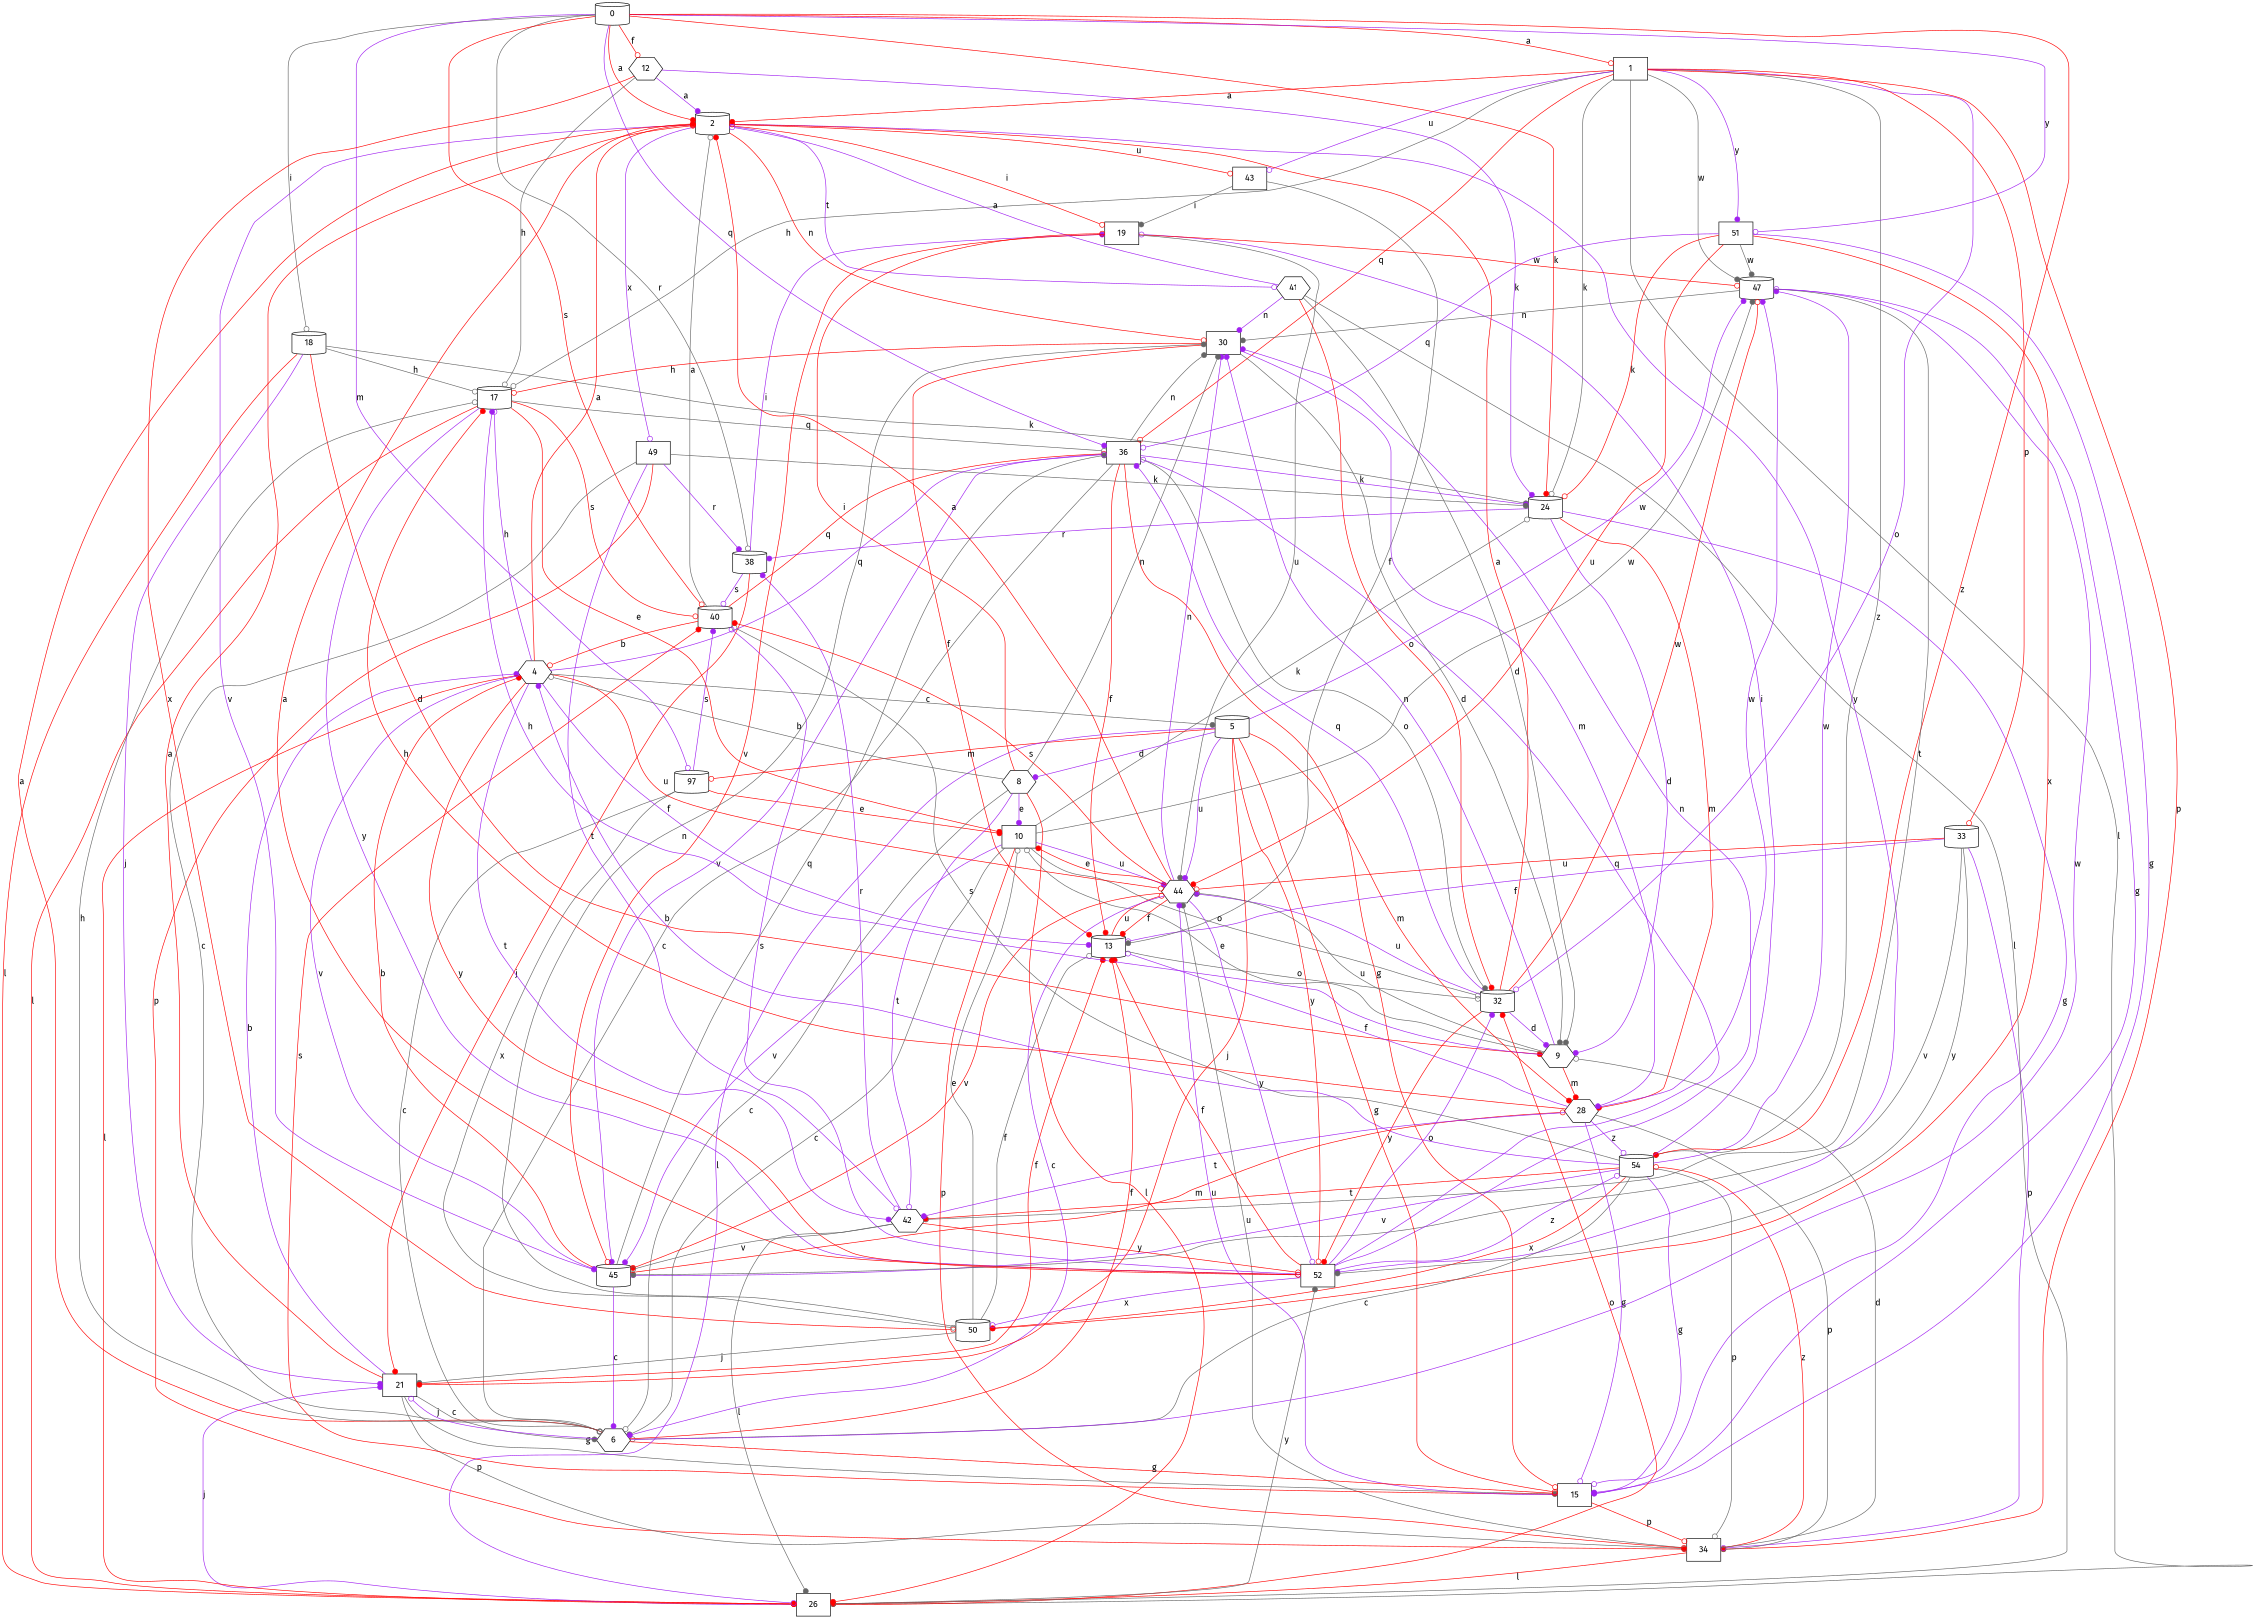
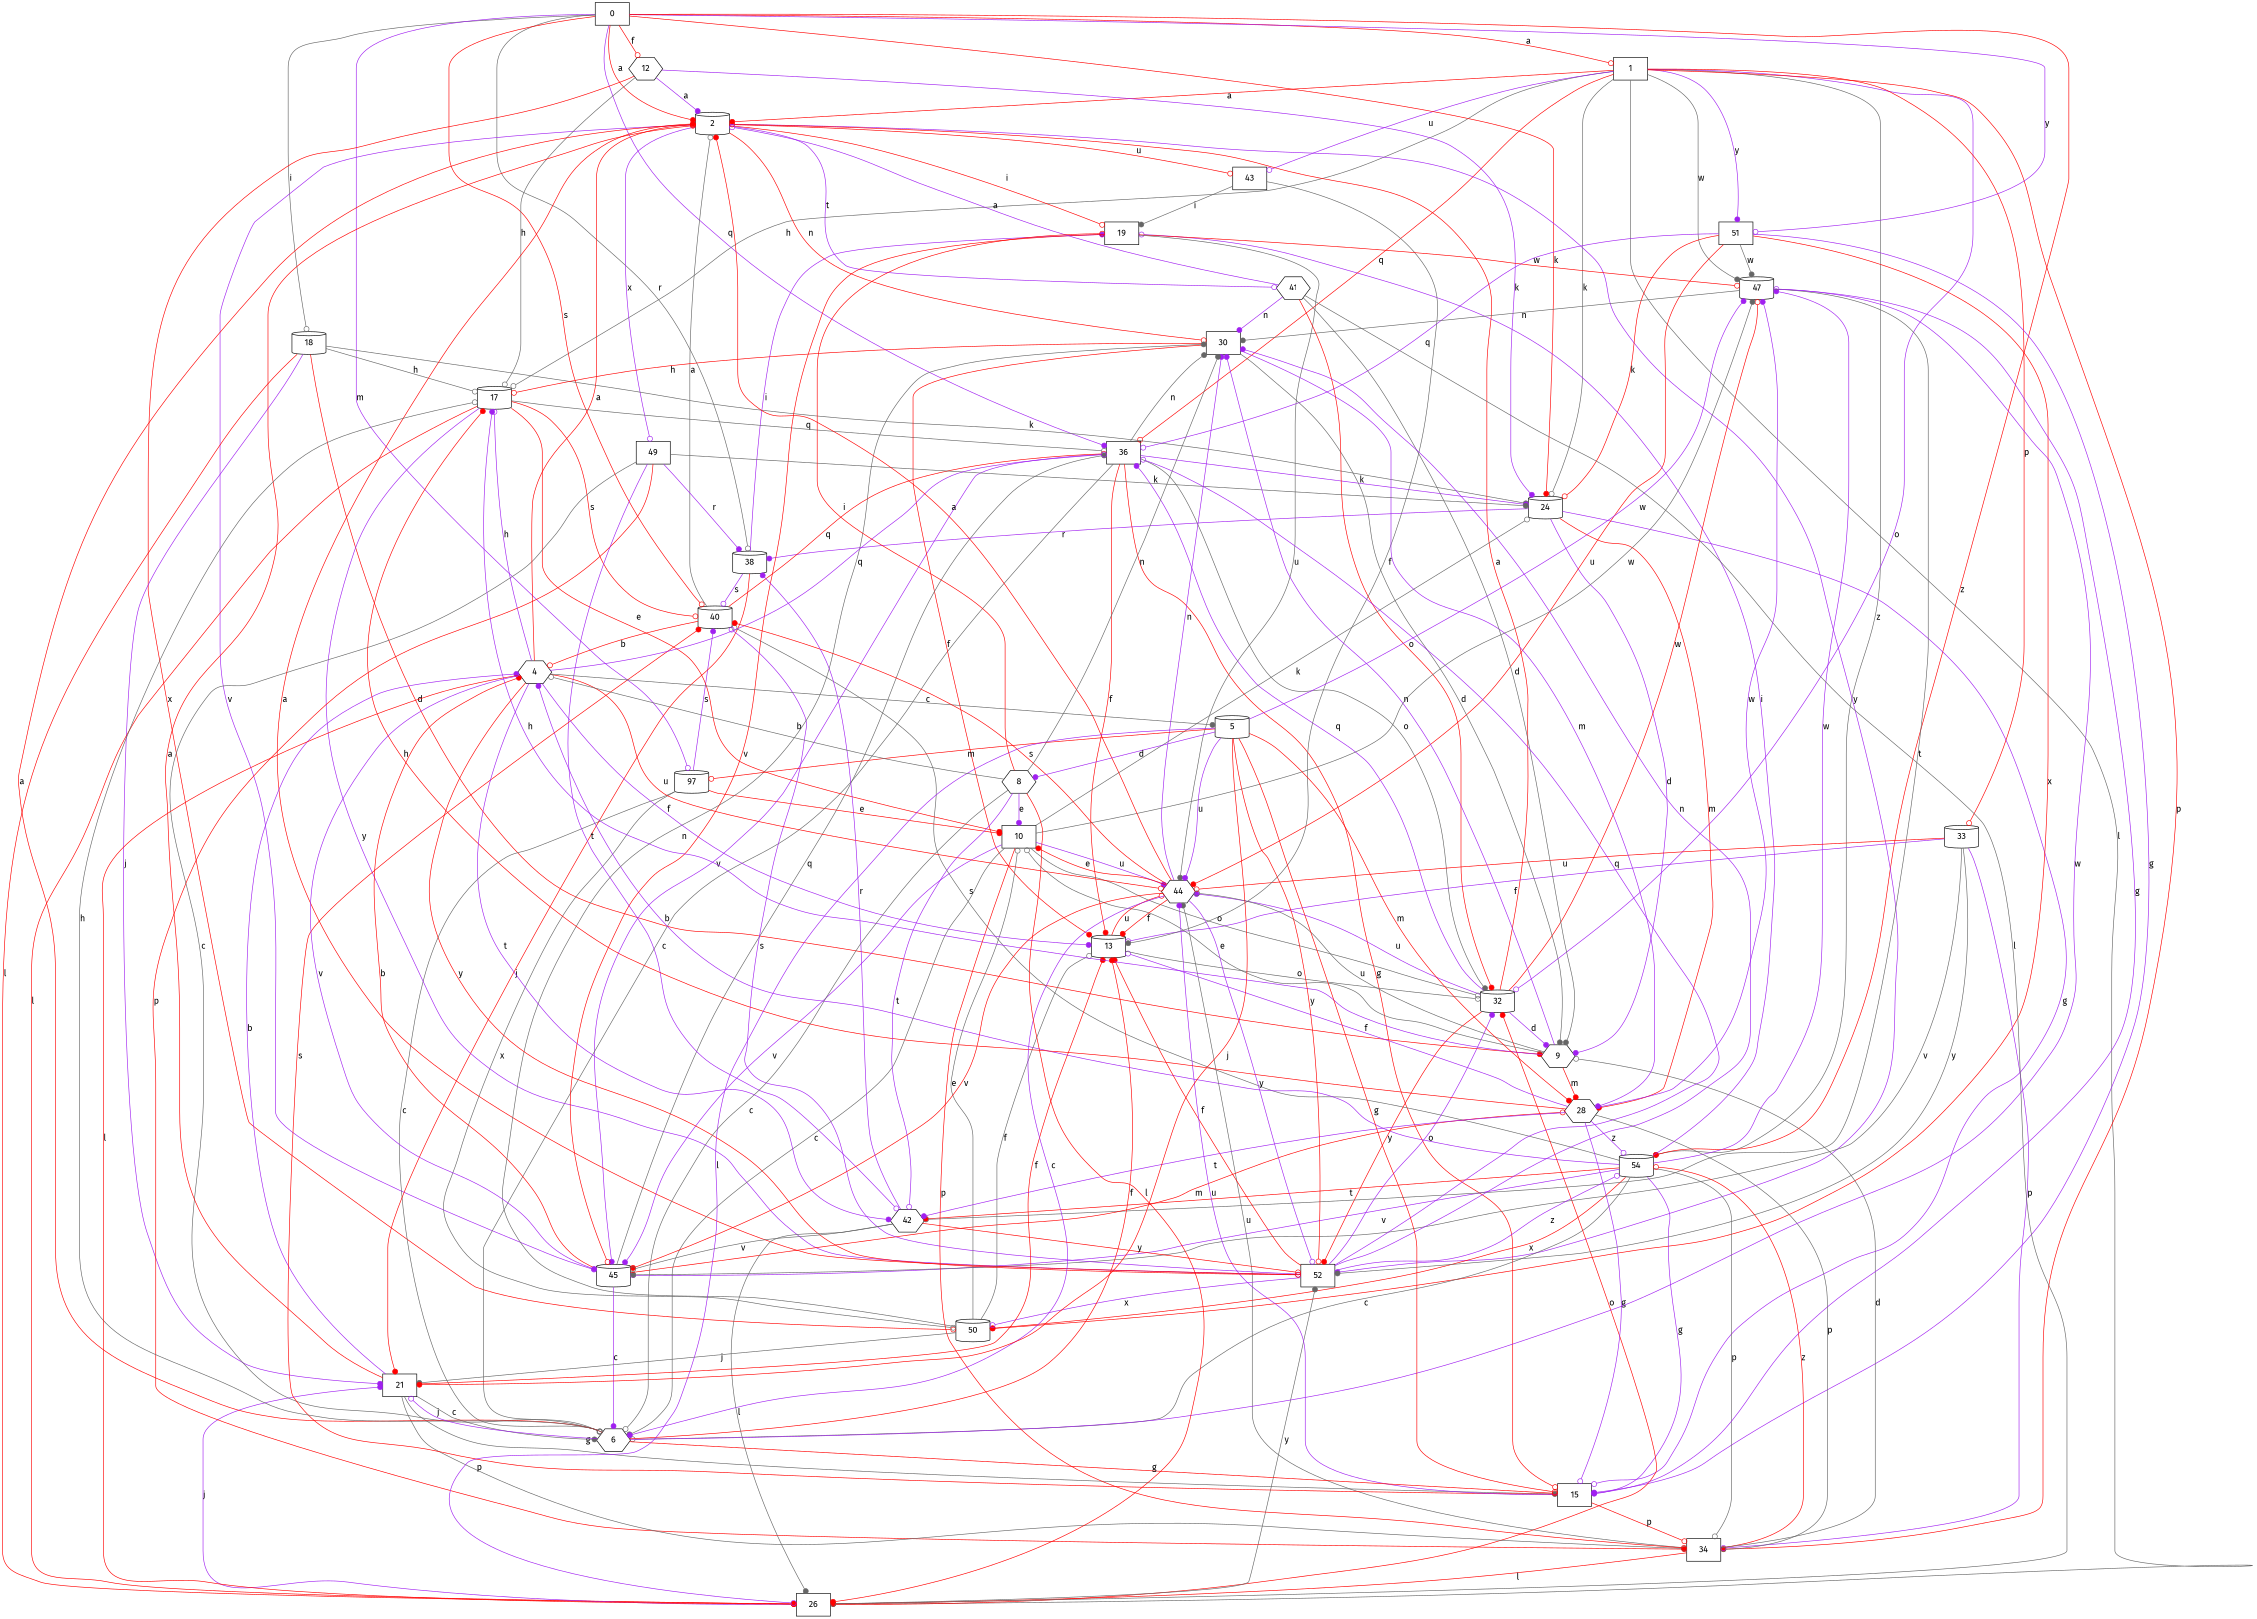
(612, 14) -> (612, 14)
